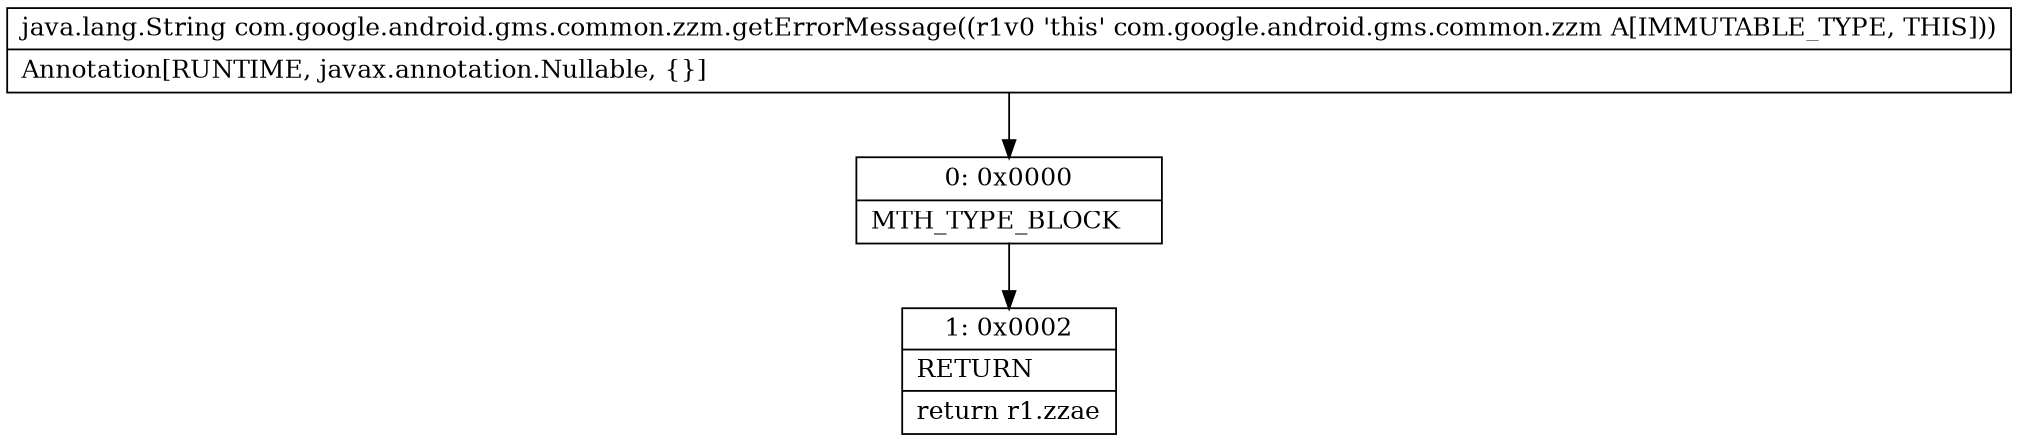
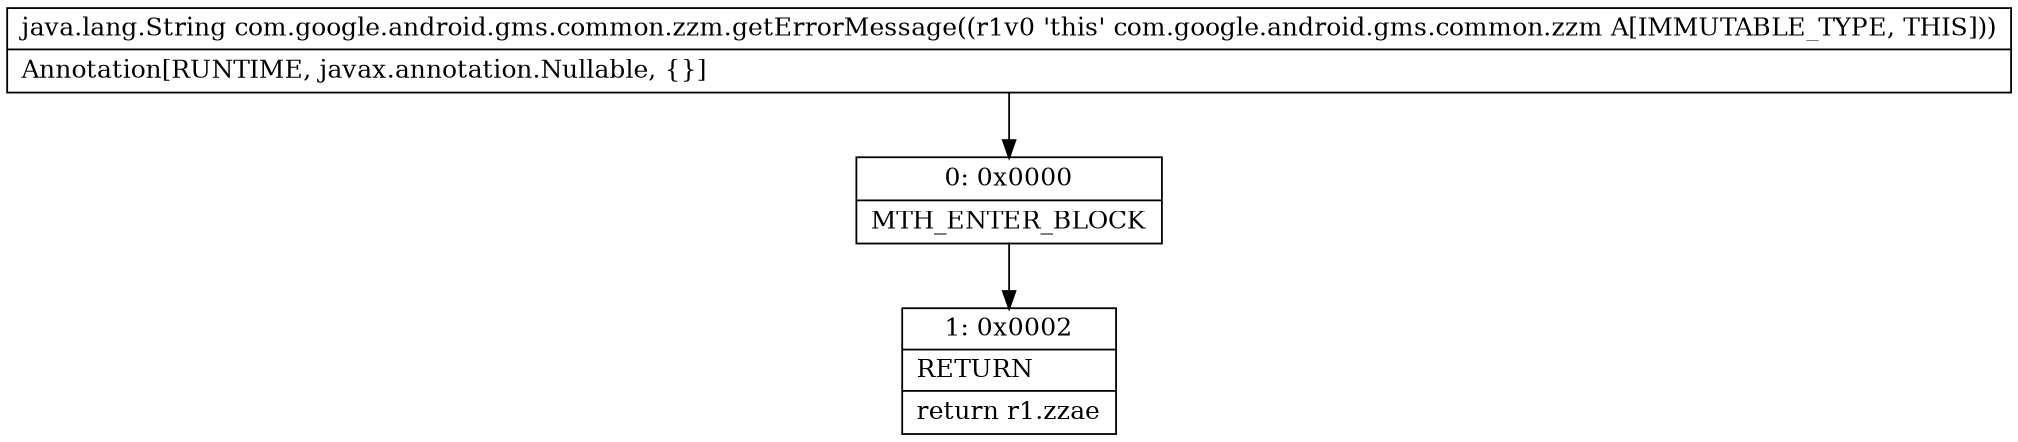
(996, 221) -> (1009, 221)
